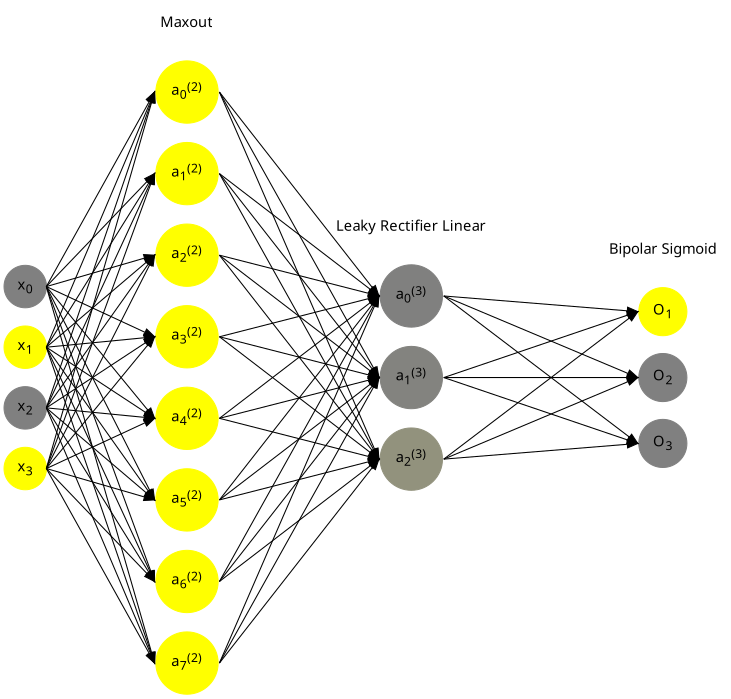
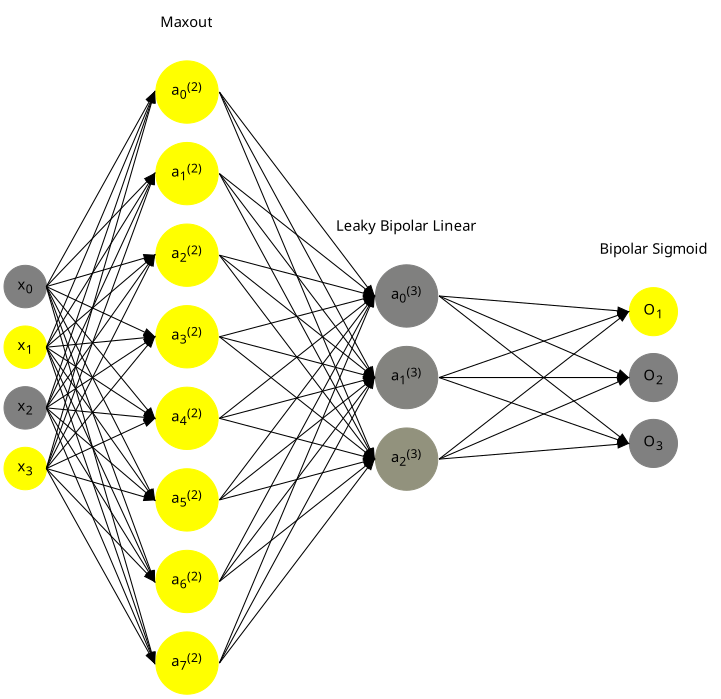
(411, 227) -> (407, 227)
